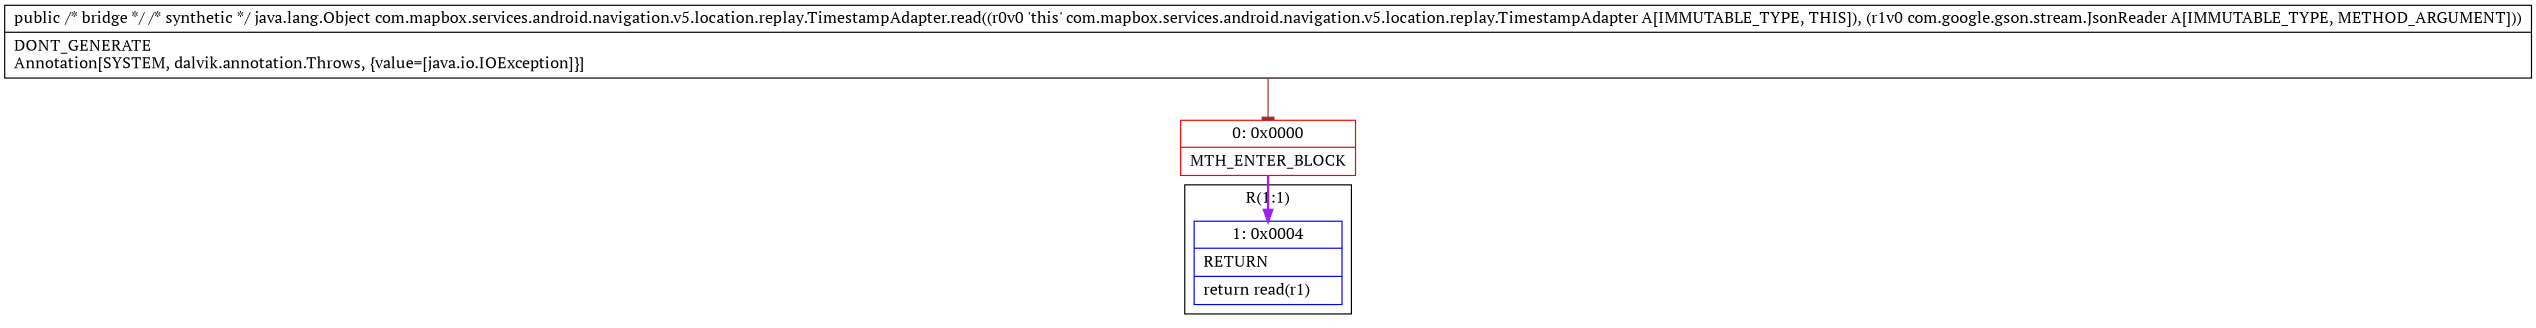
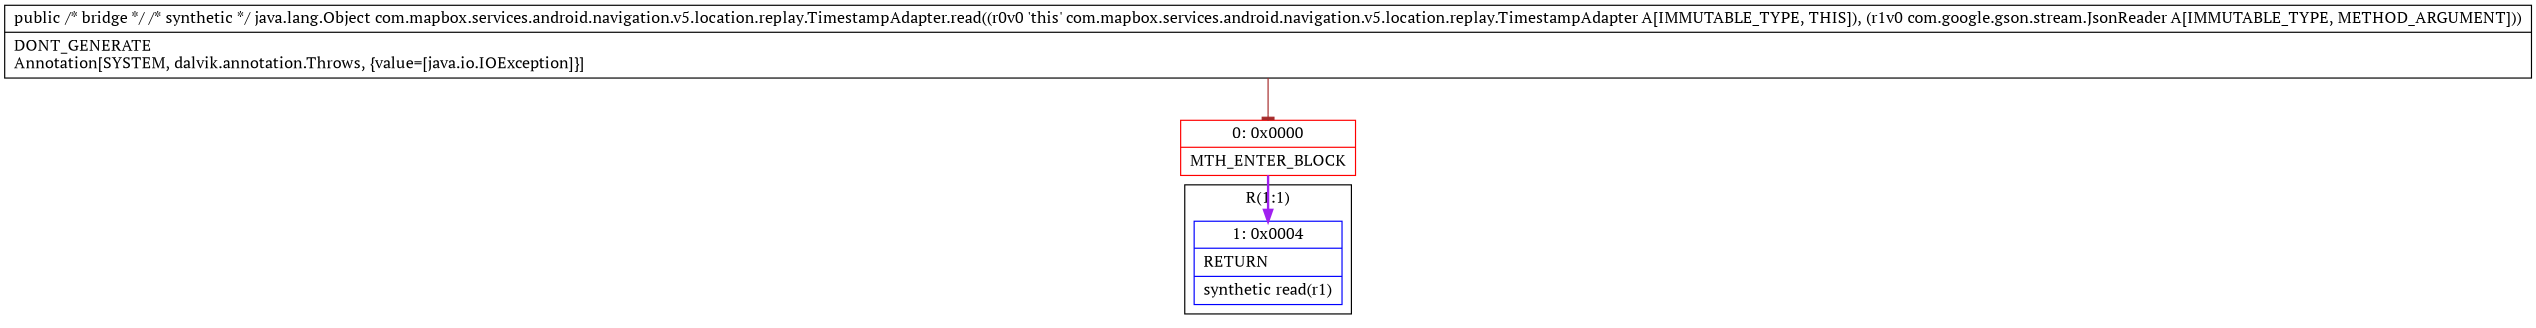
(1257, 290) -> (1268, 290)
